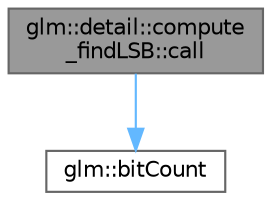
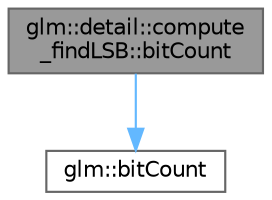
(136, 41) -> (136, 41)
